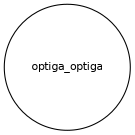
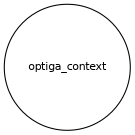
(67, 67) -> (67, 67)
